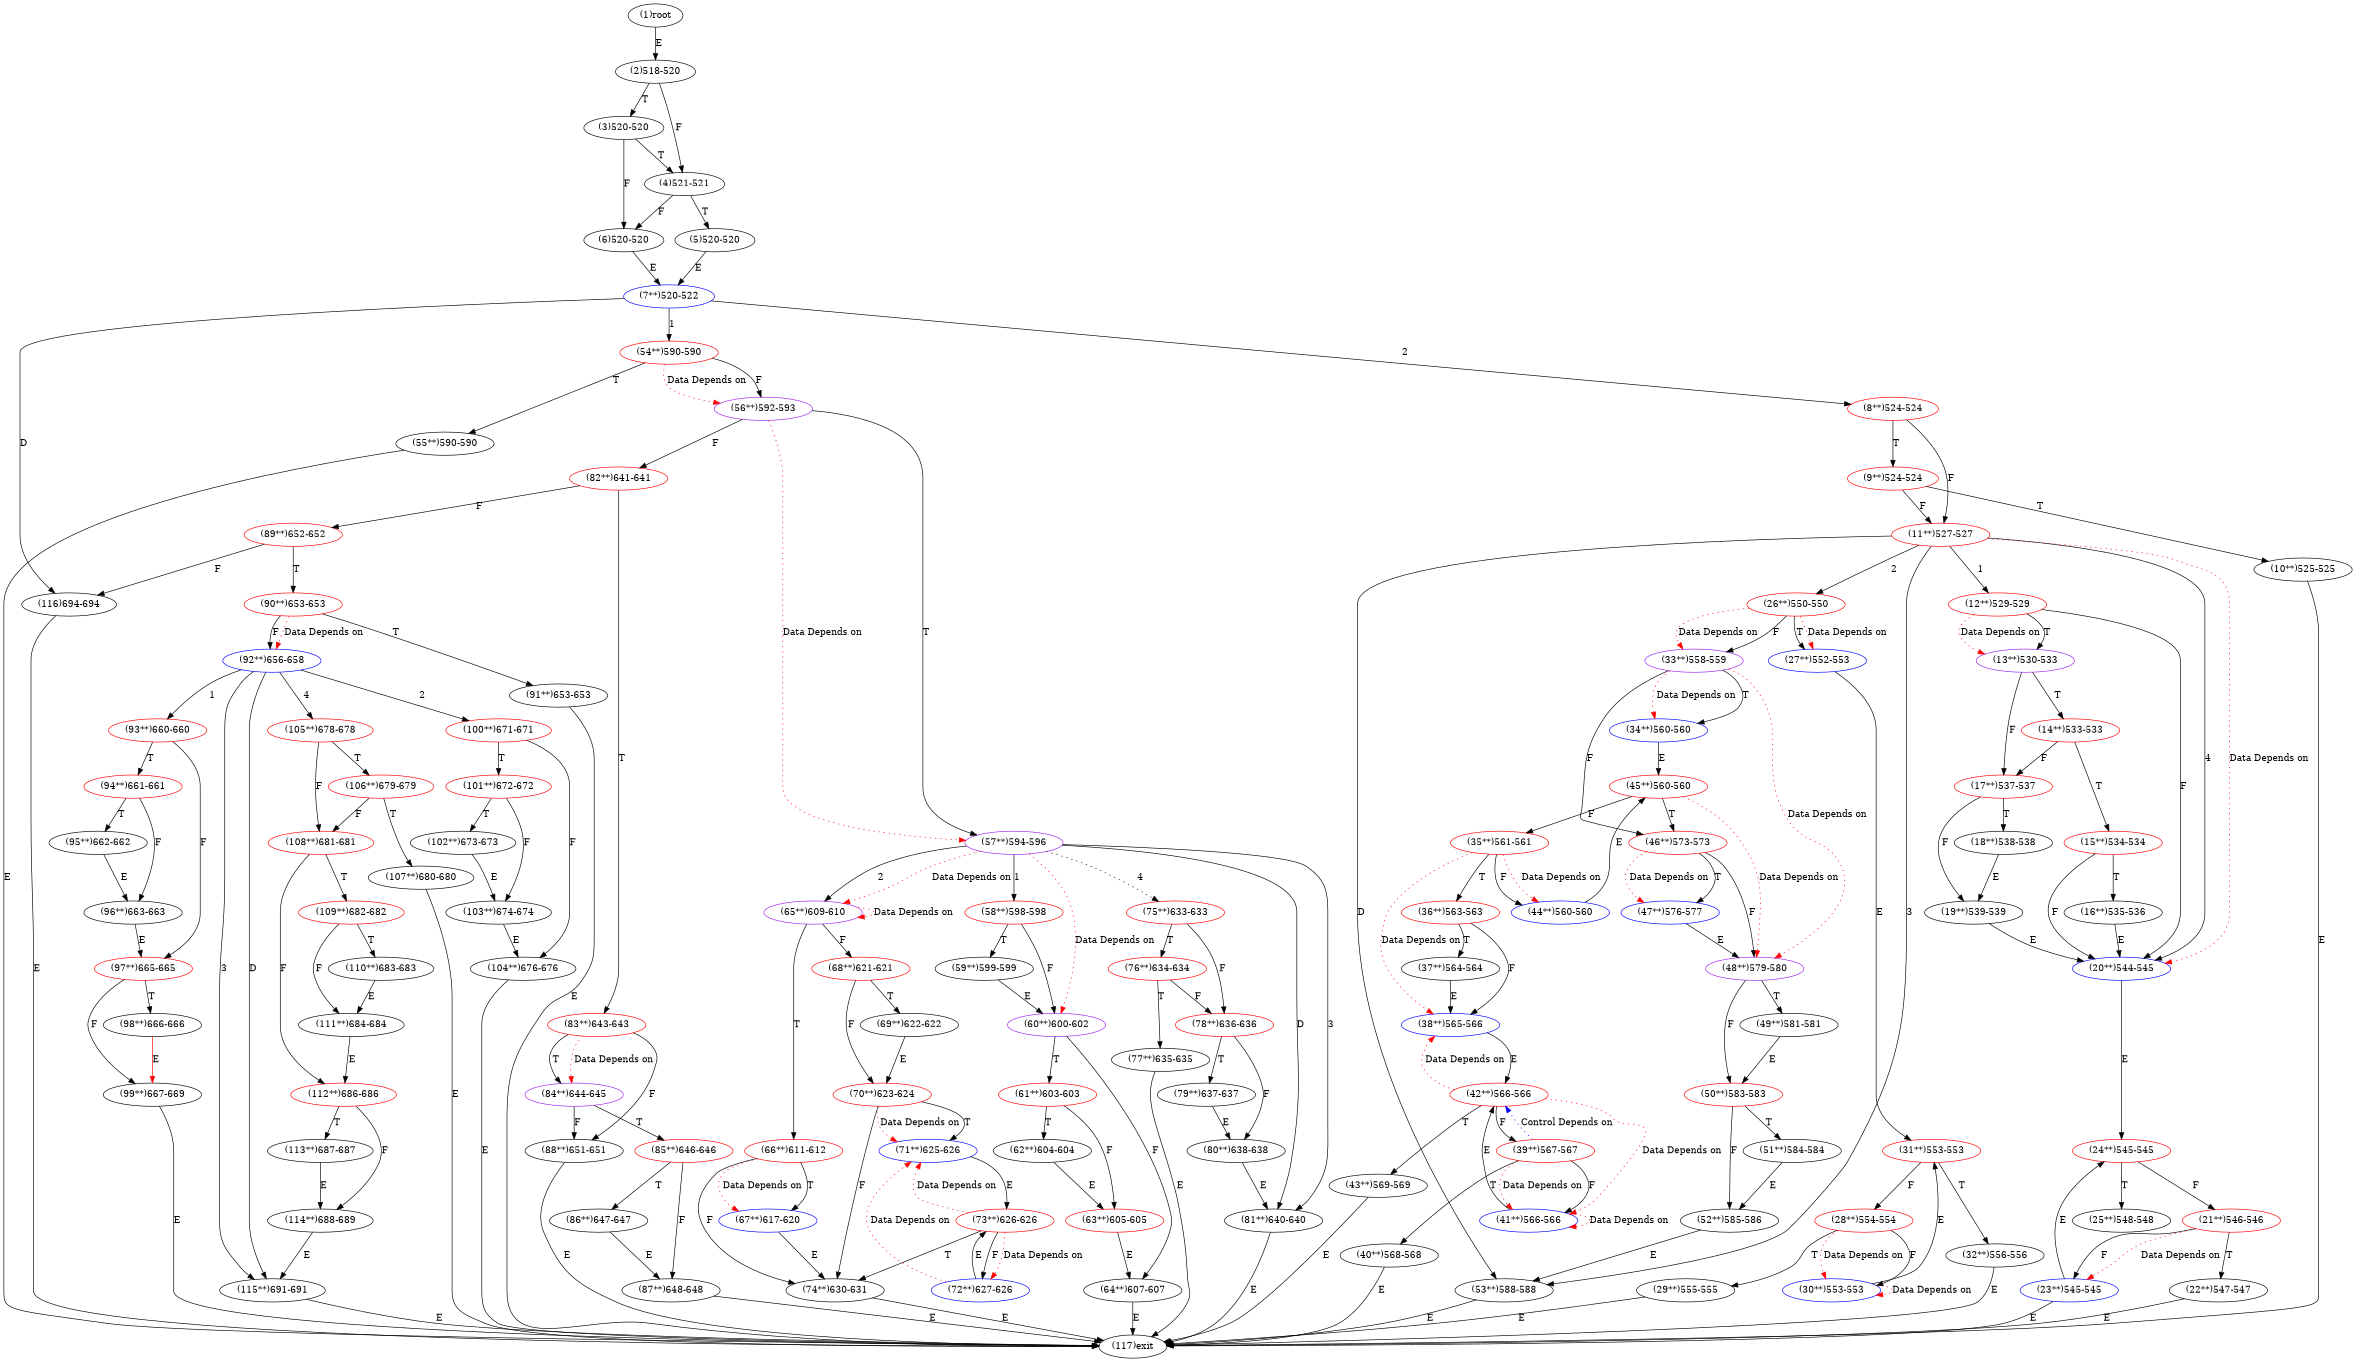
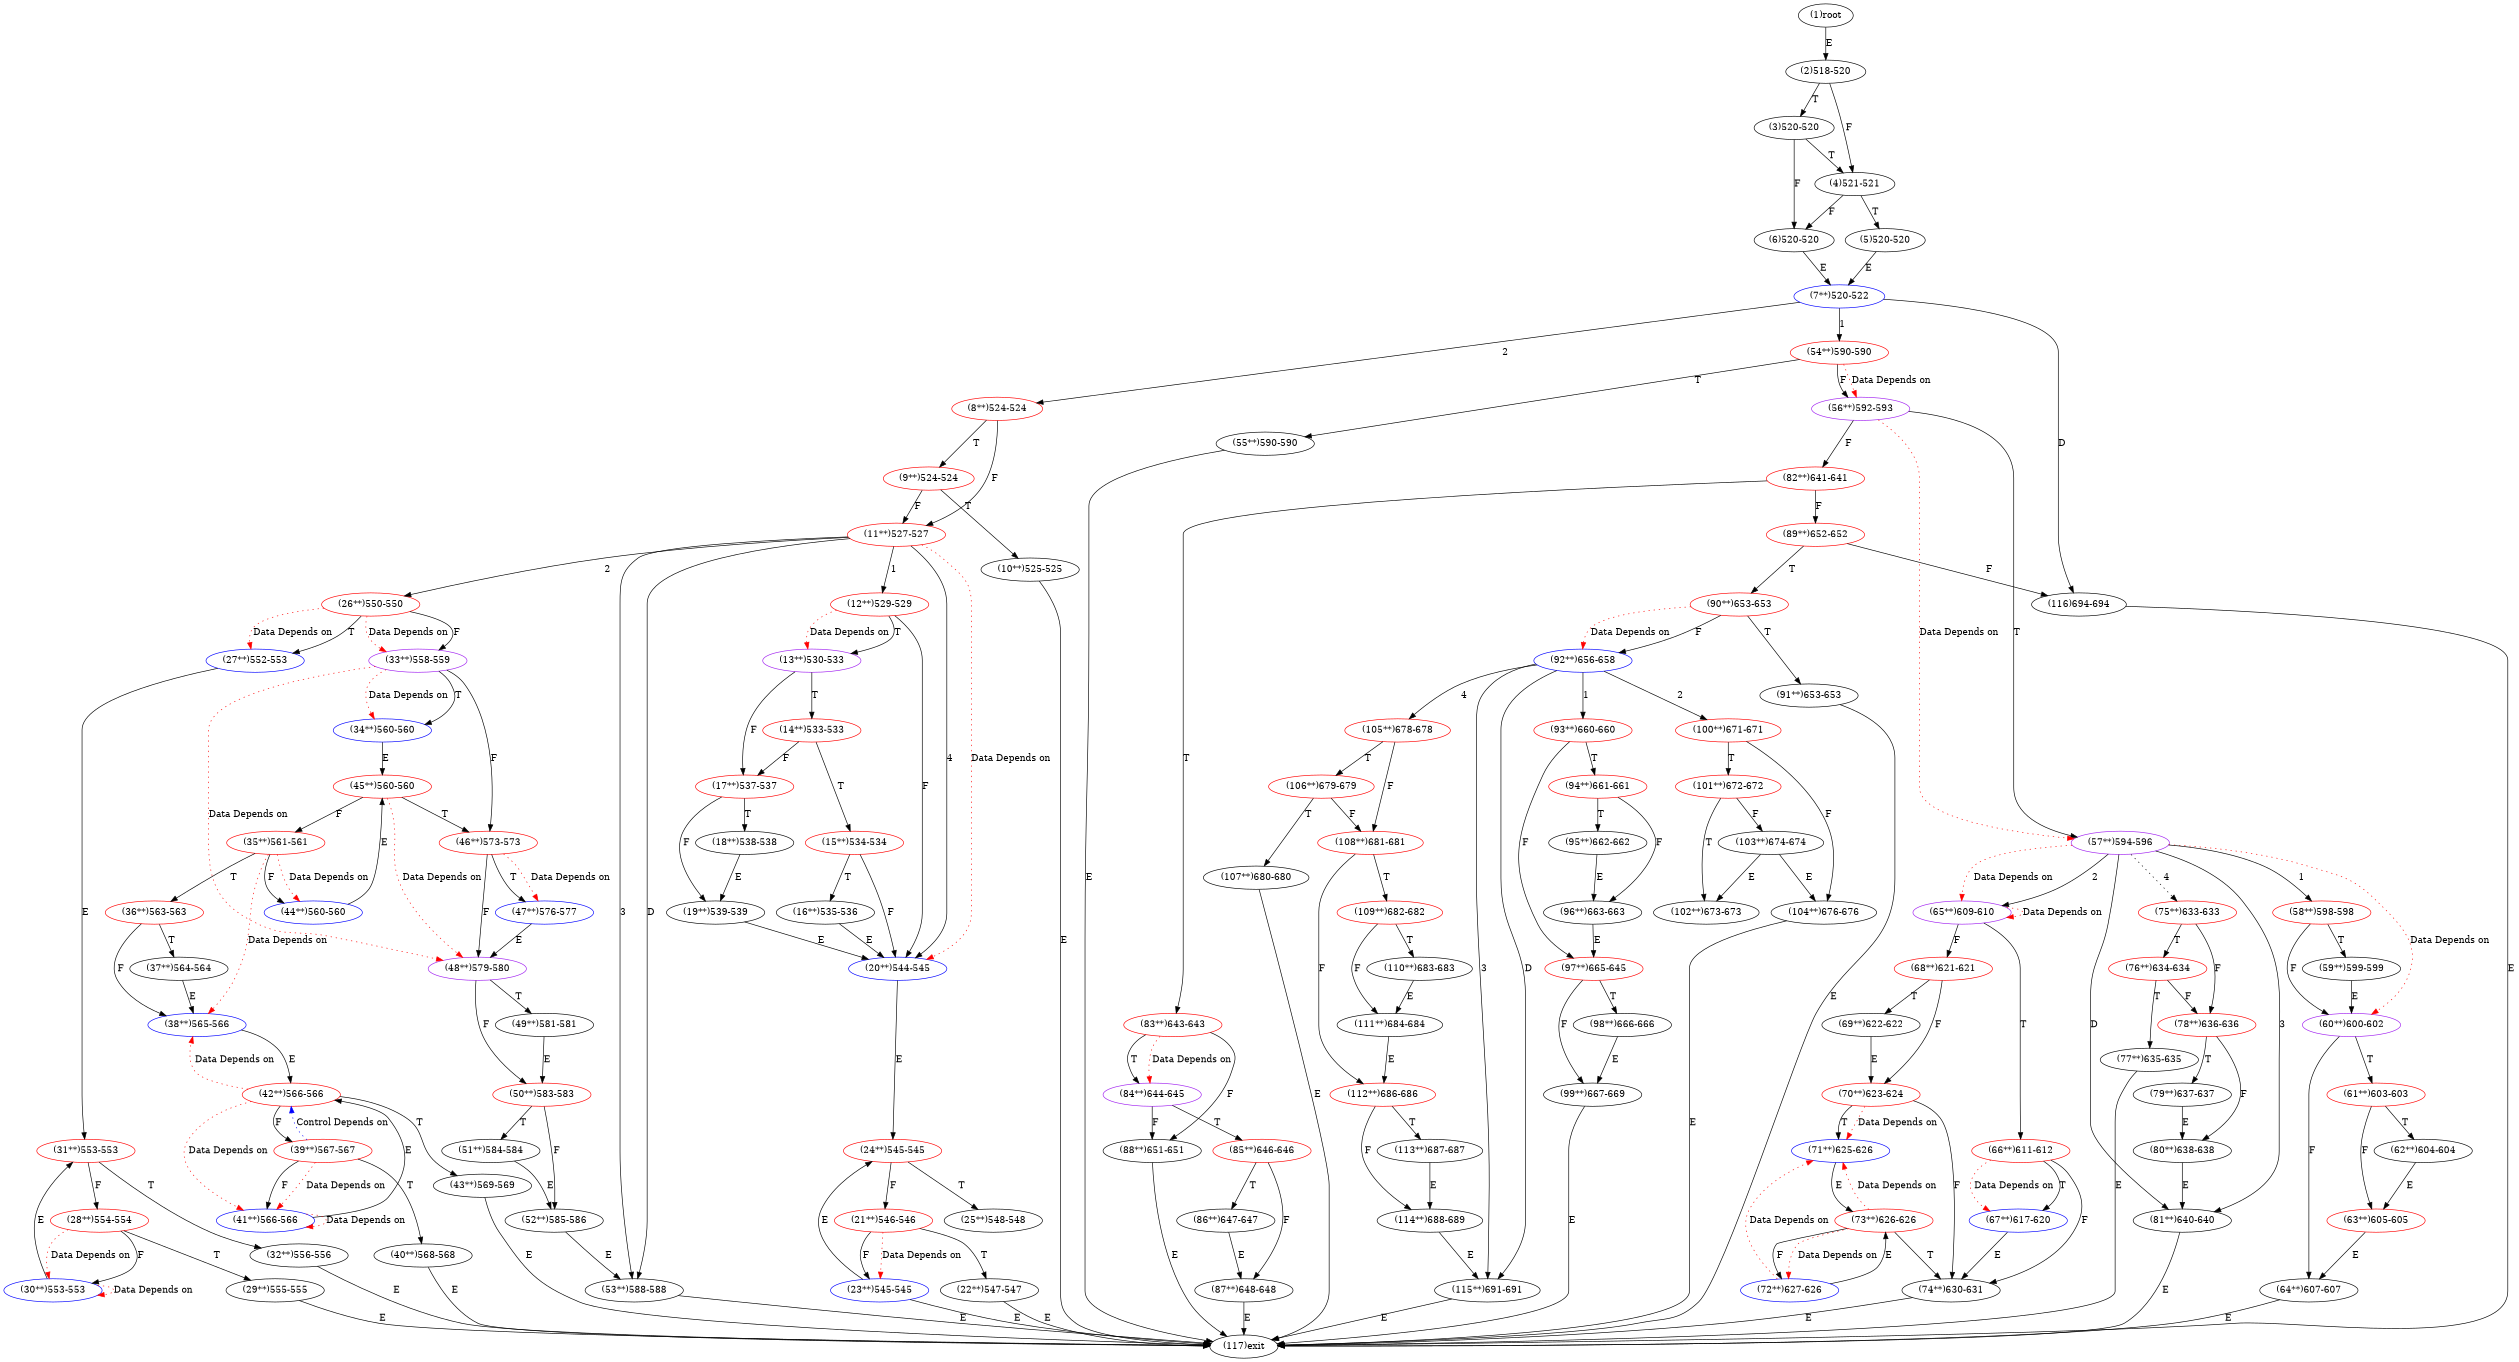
(484, 874) -> (1741, 875)
(143, 969) -> (1594, 969)
(152, 1056) -> (1609, 1057)
